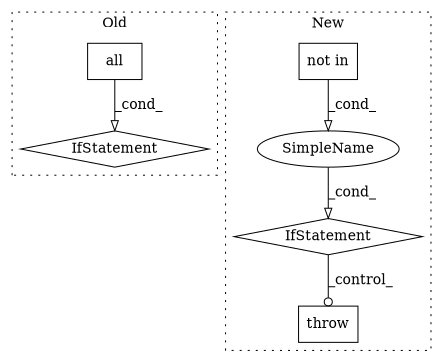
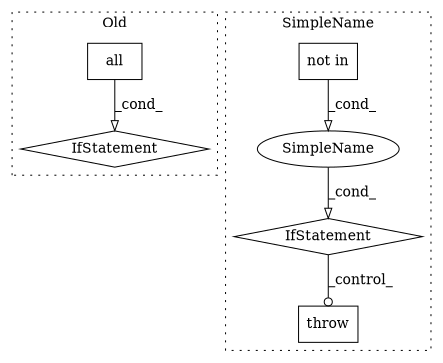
(328, 24) -> (328, 24)
